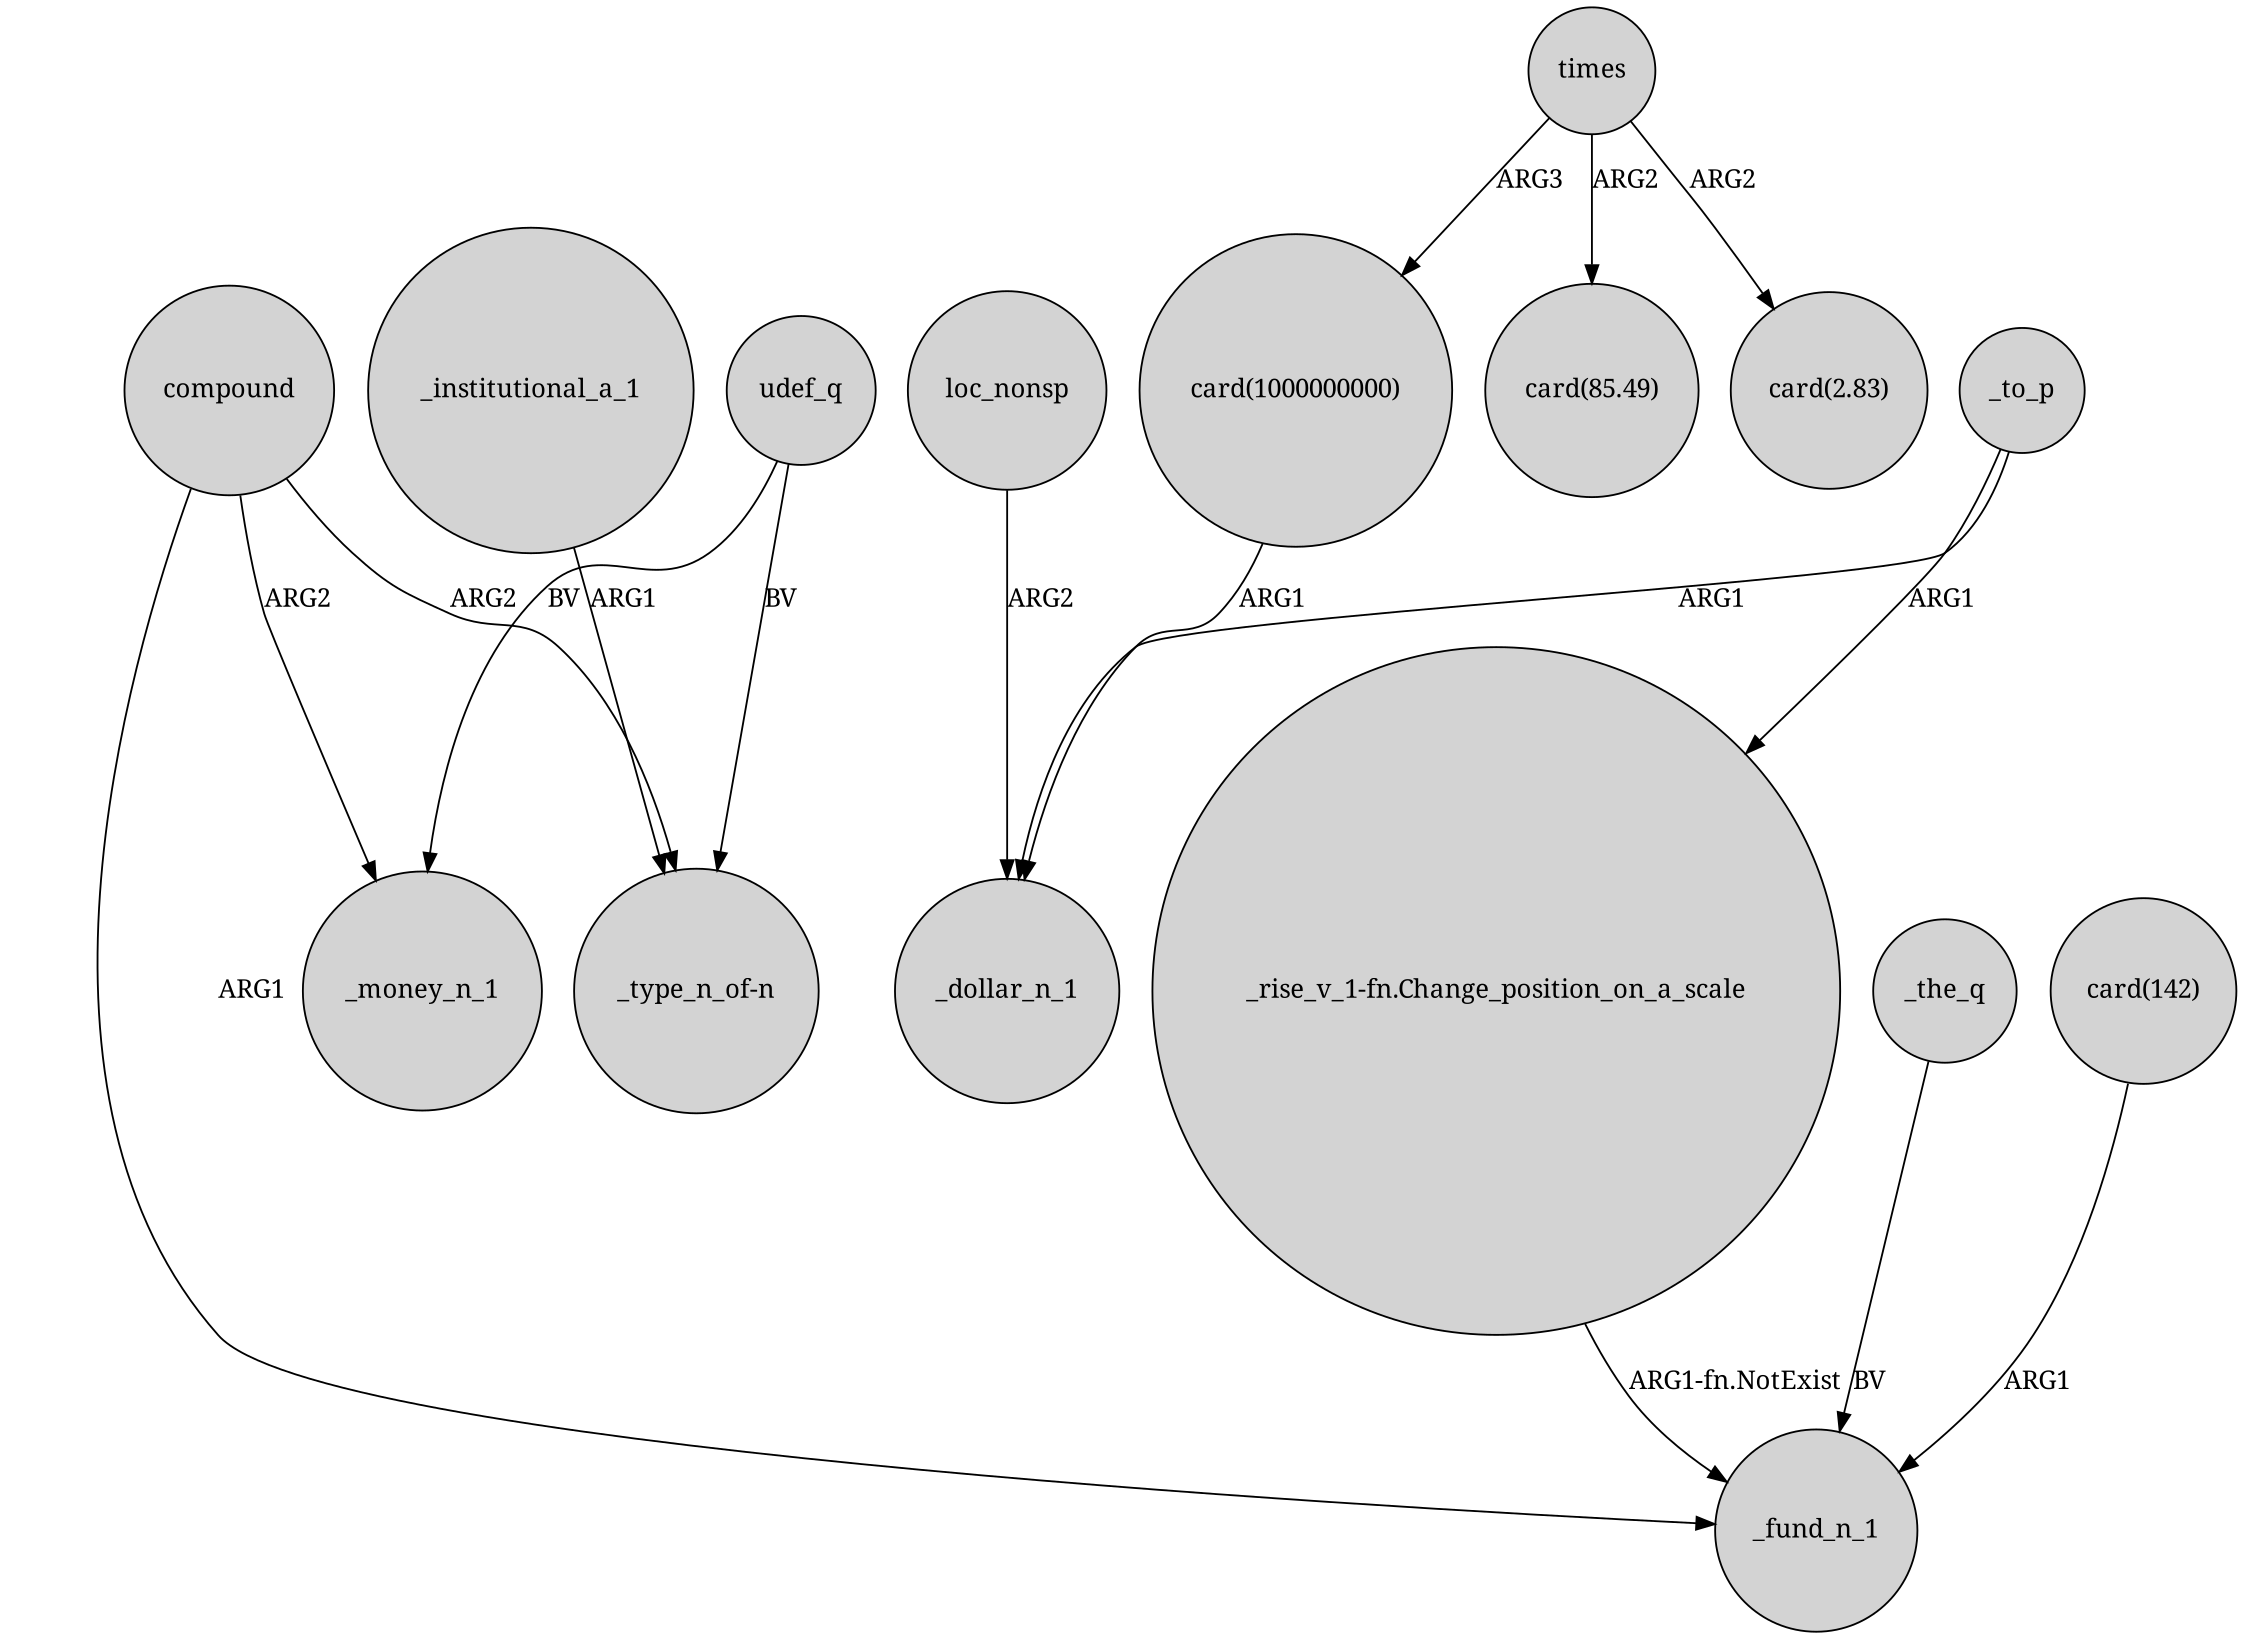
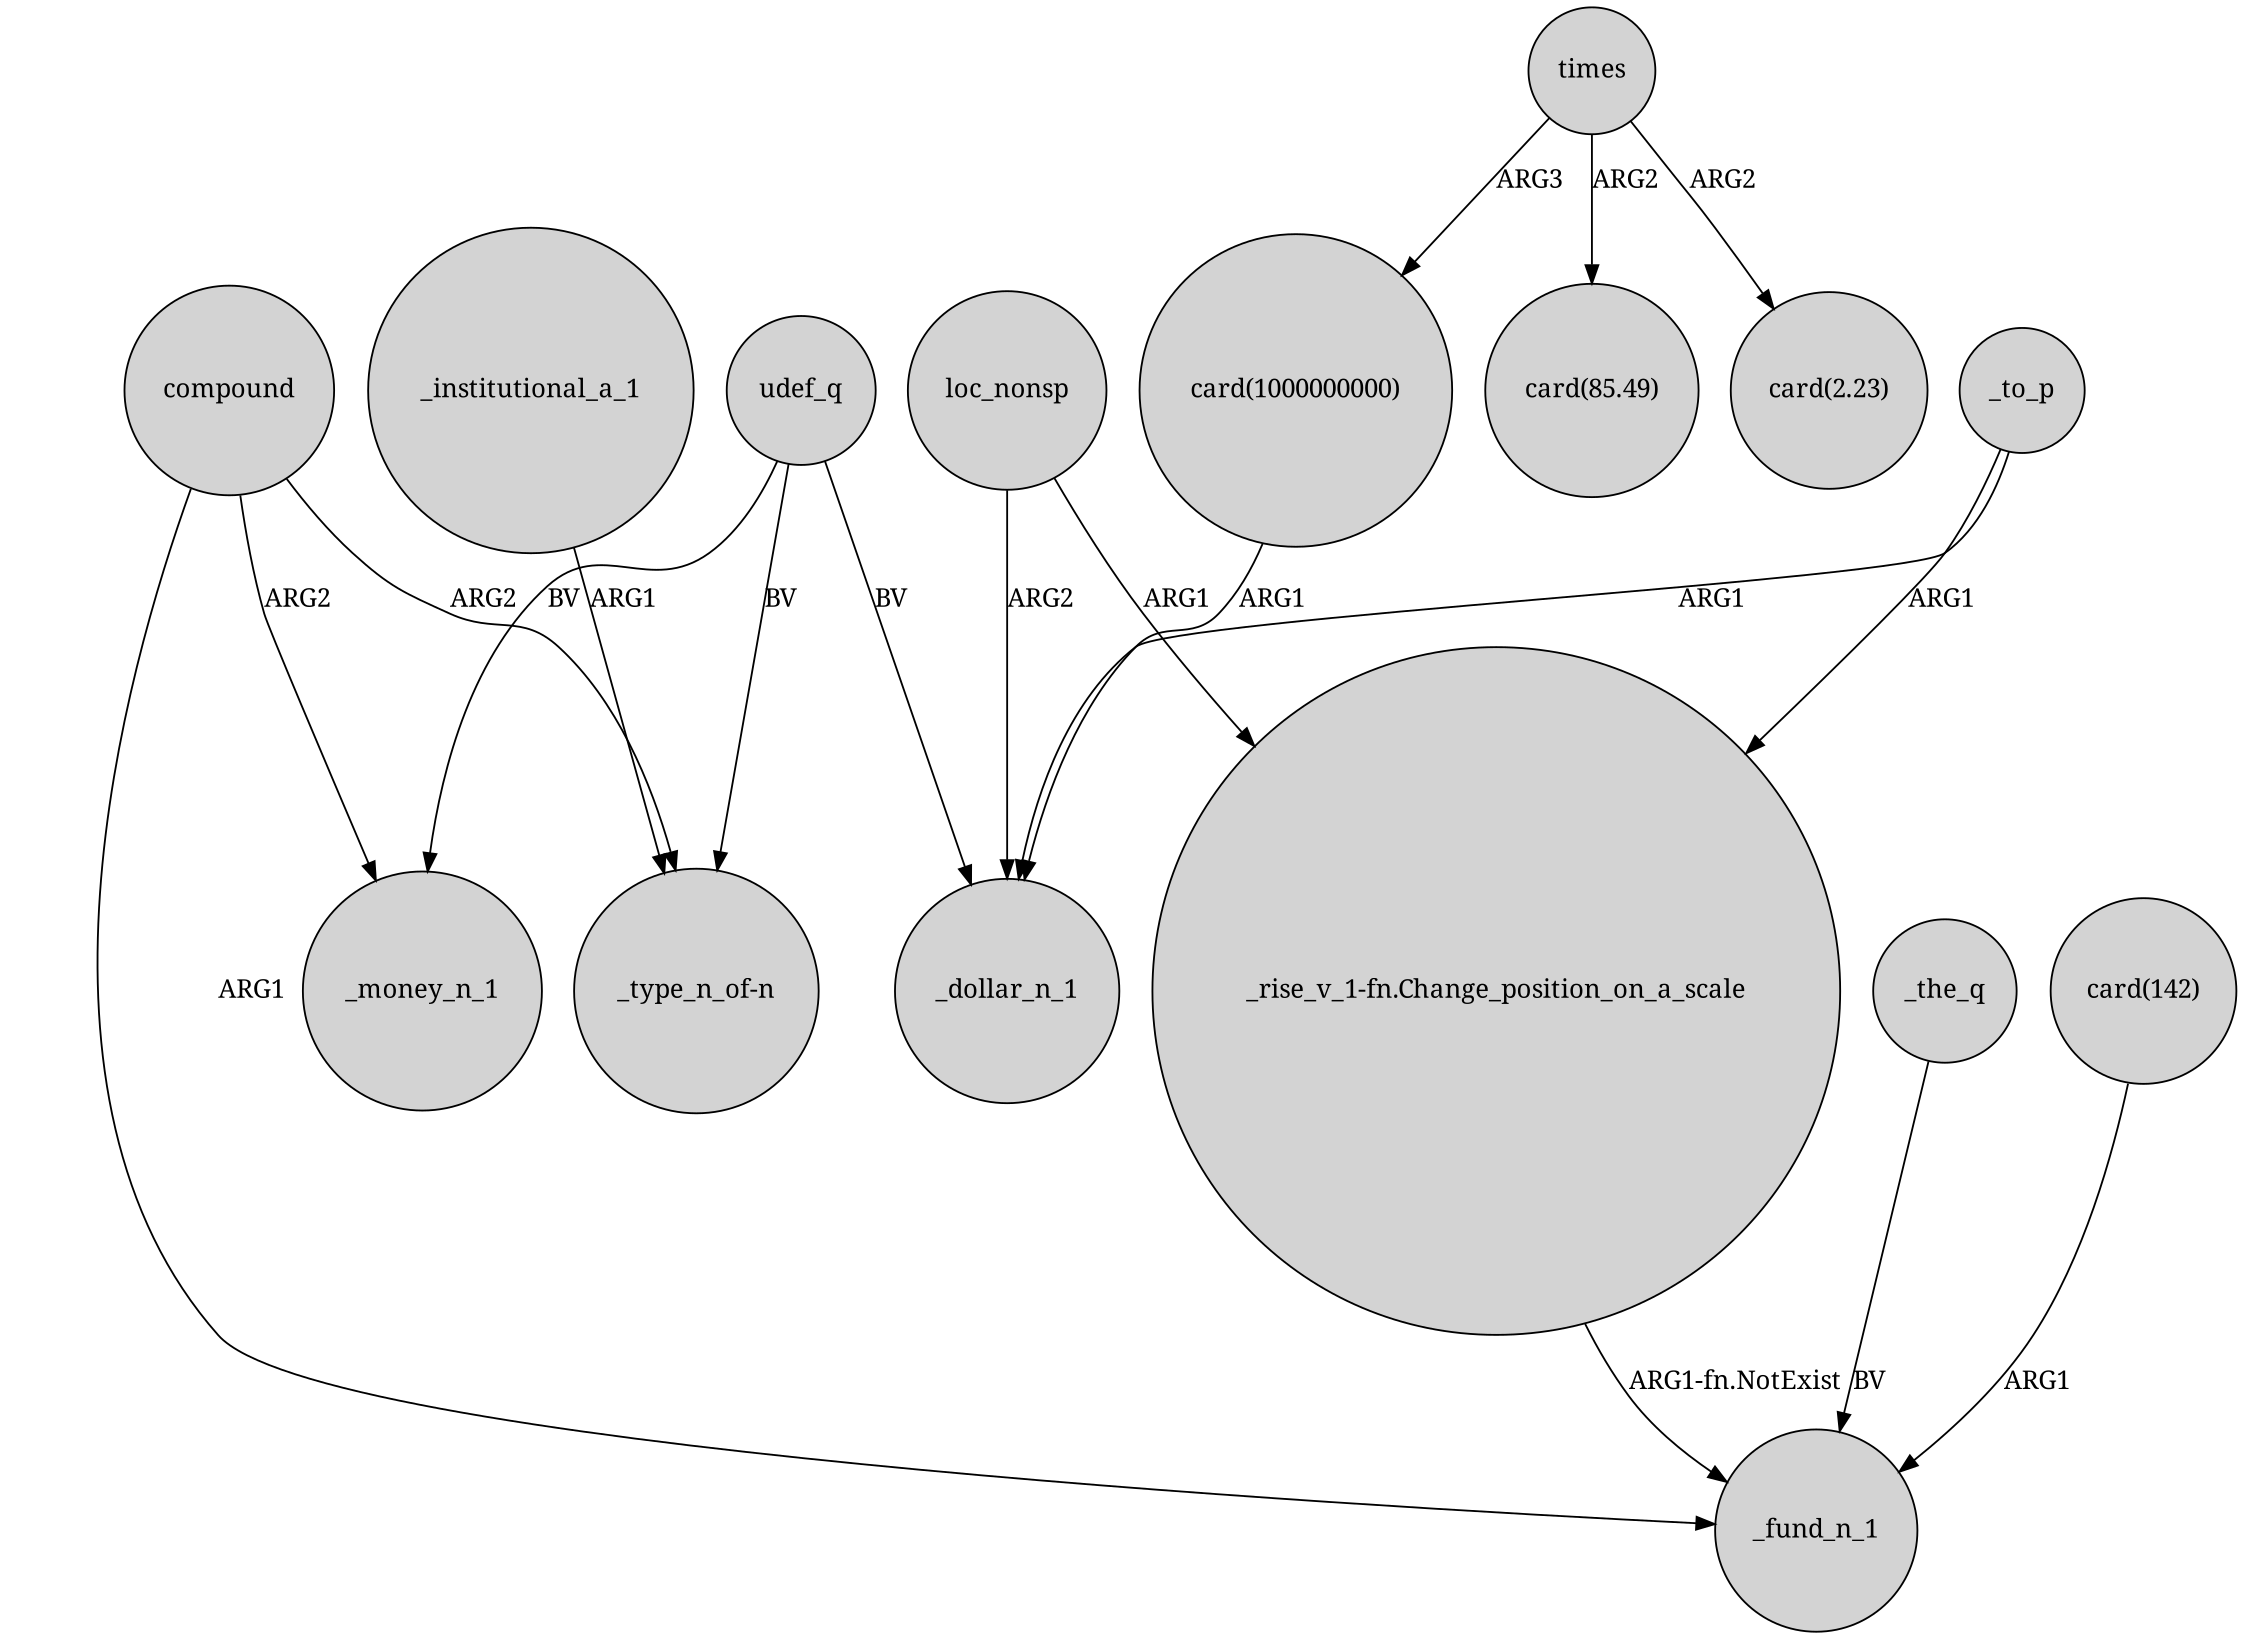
(1829, 390) -> (1829, 390)
none -> (1141, 610)
none -> (895, 664)
